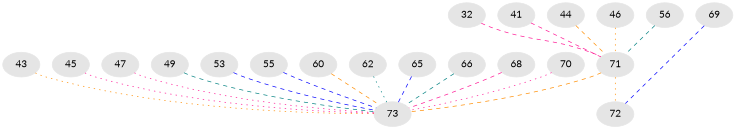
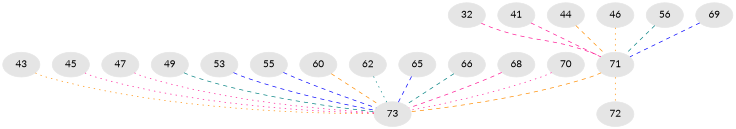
(665, 65) -> (665, 40)
